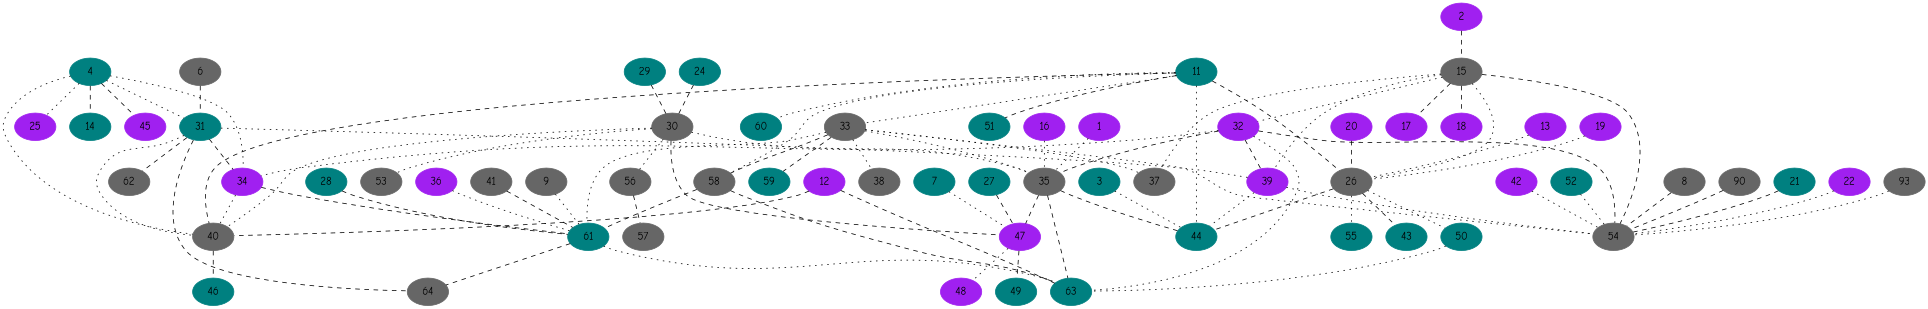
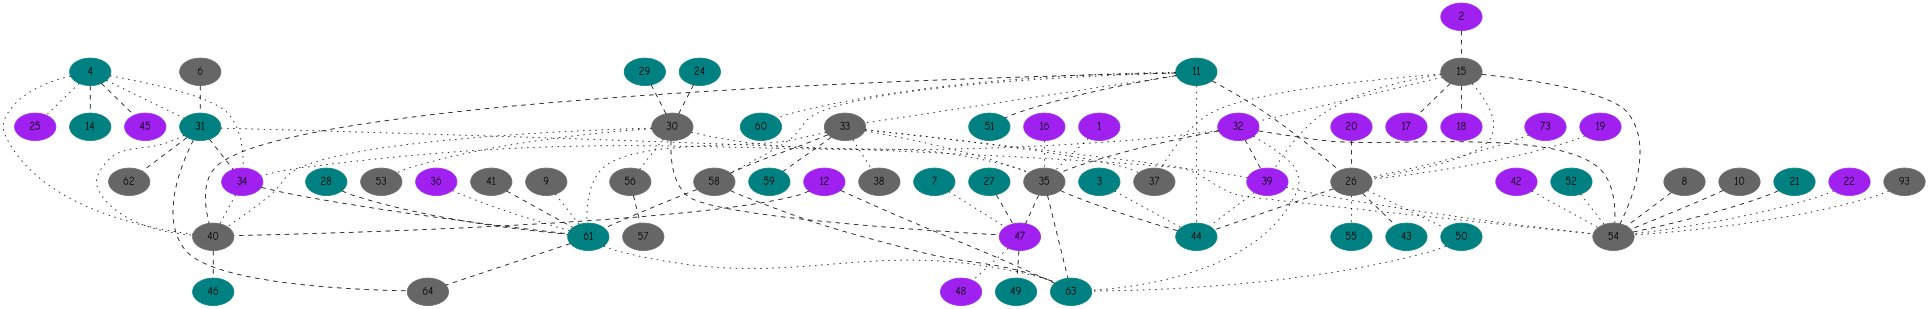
(1546, 127) -> (1546, 127)
(1740, 182) -> (1740, 182)
